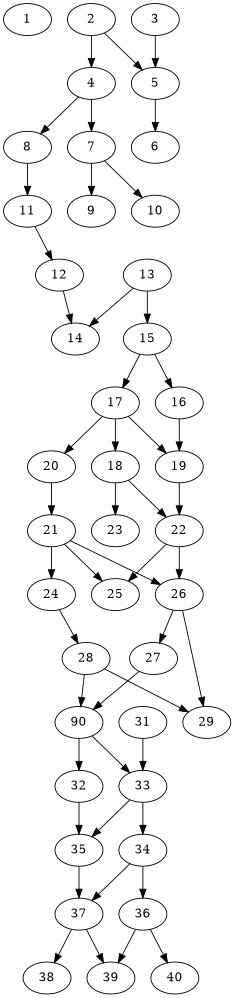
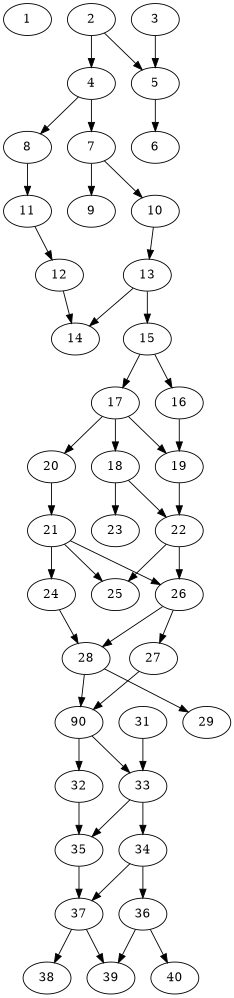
none -> (152, 239)
(192, 654) -> (136, 624)
